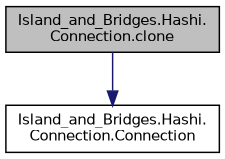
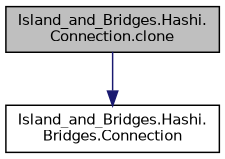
(113, 129) -> (113, 129)
